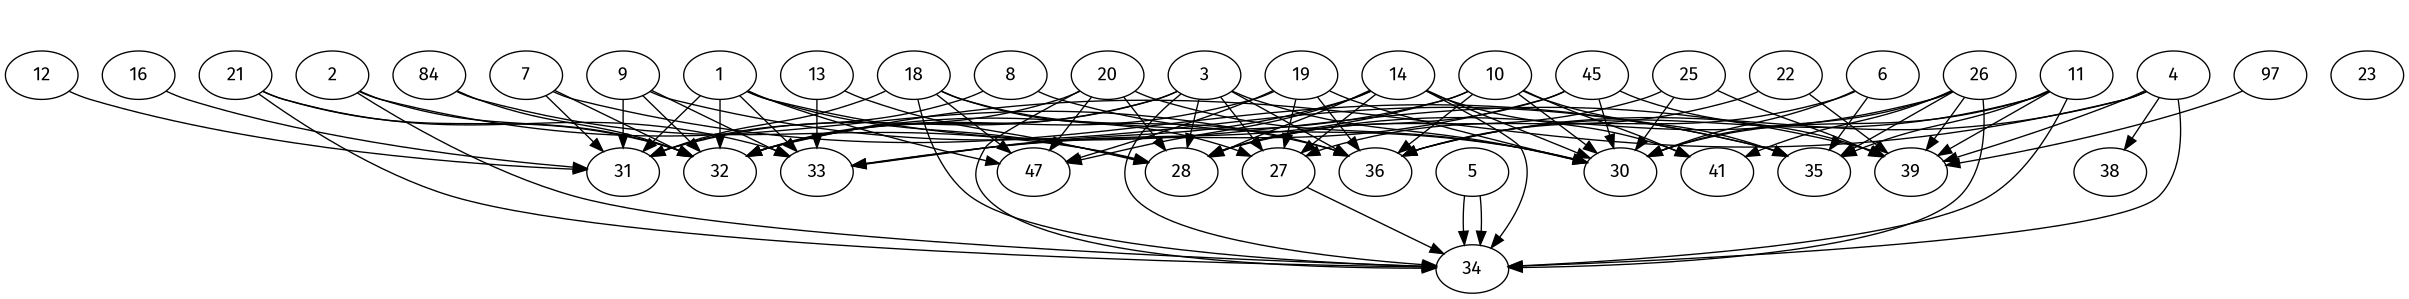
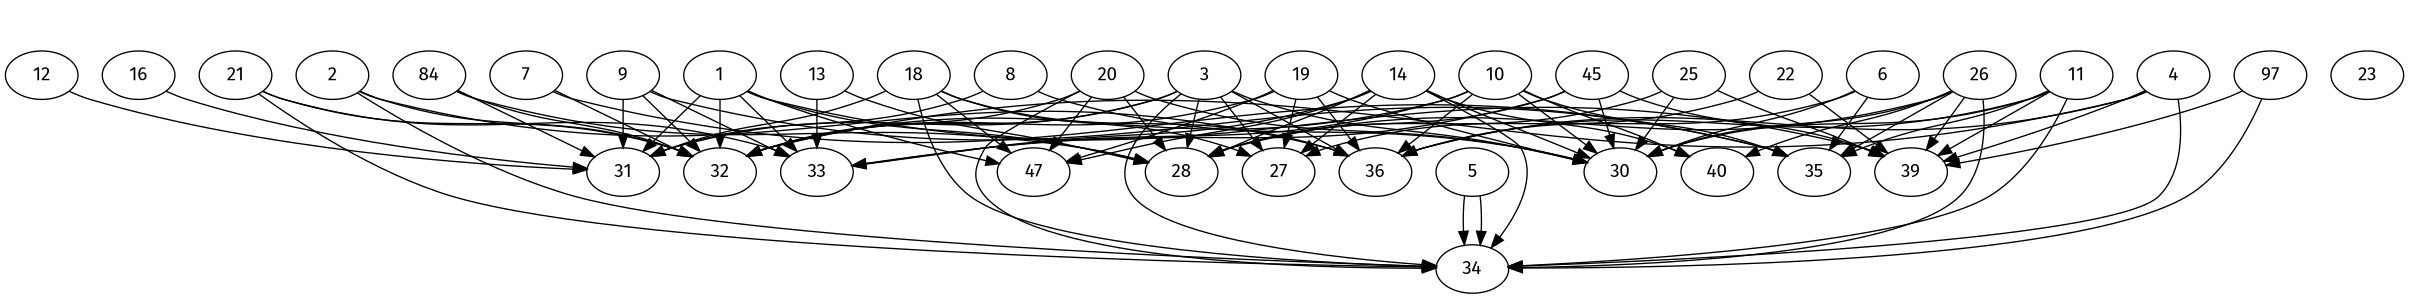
(560, 110) -> (520, 121)
(1717, 172) -> (1717, 172)
(2110, 172) -> none
(1369, 218) -> (1920, 252)
